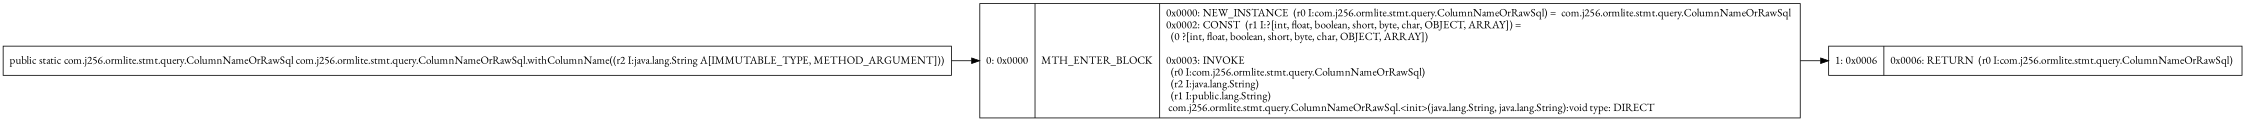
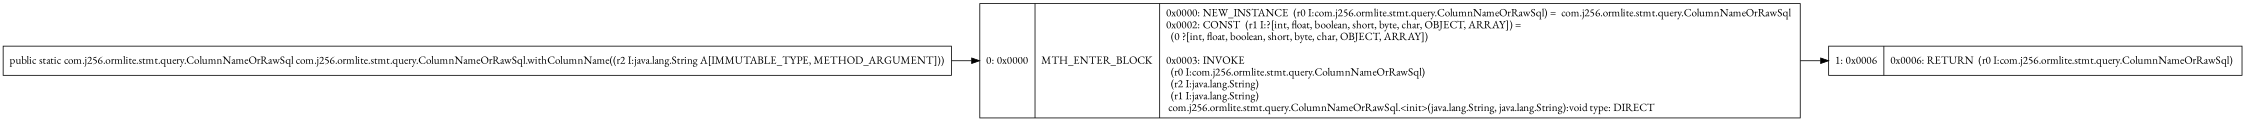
(1218, 96) -> (1213, 96)
